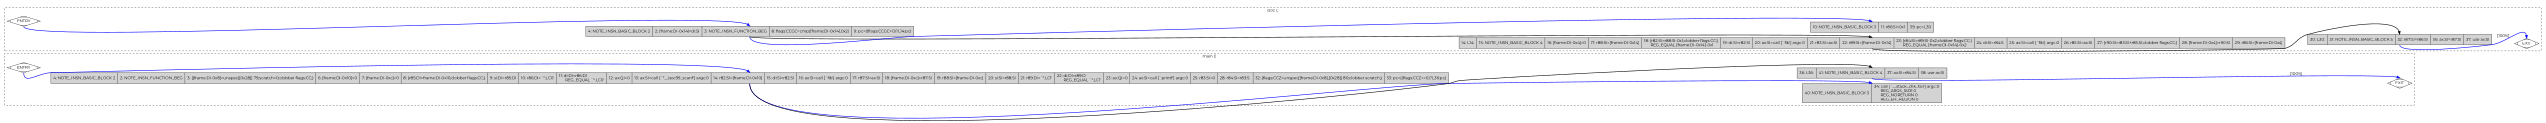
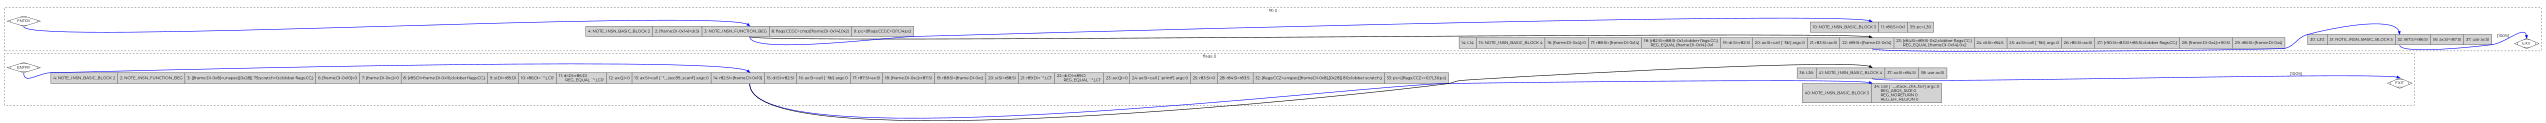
(1273, 11) -> (1273, 11)
(2260, 49) -> (2260, 49)
(1210, 56) -> (1210, 56)
